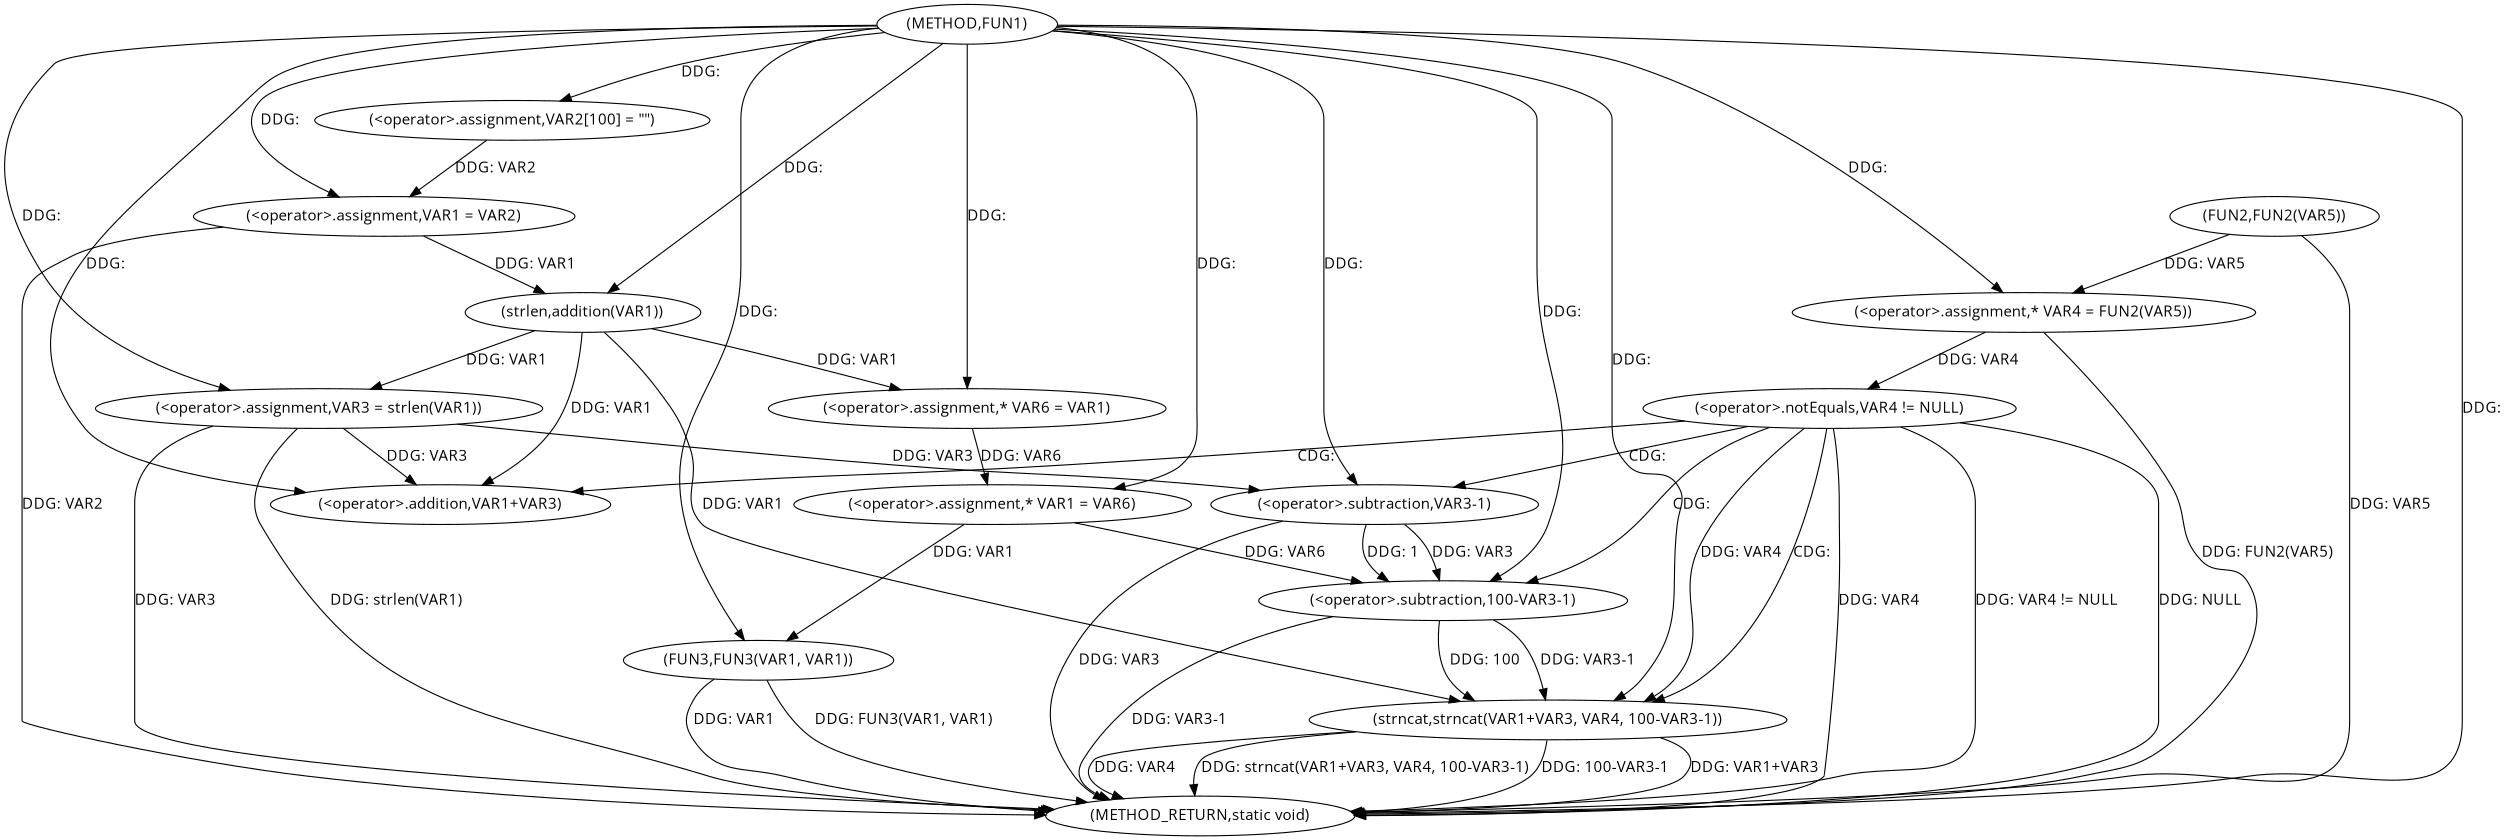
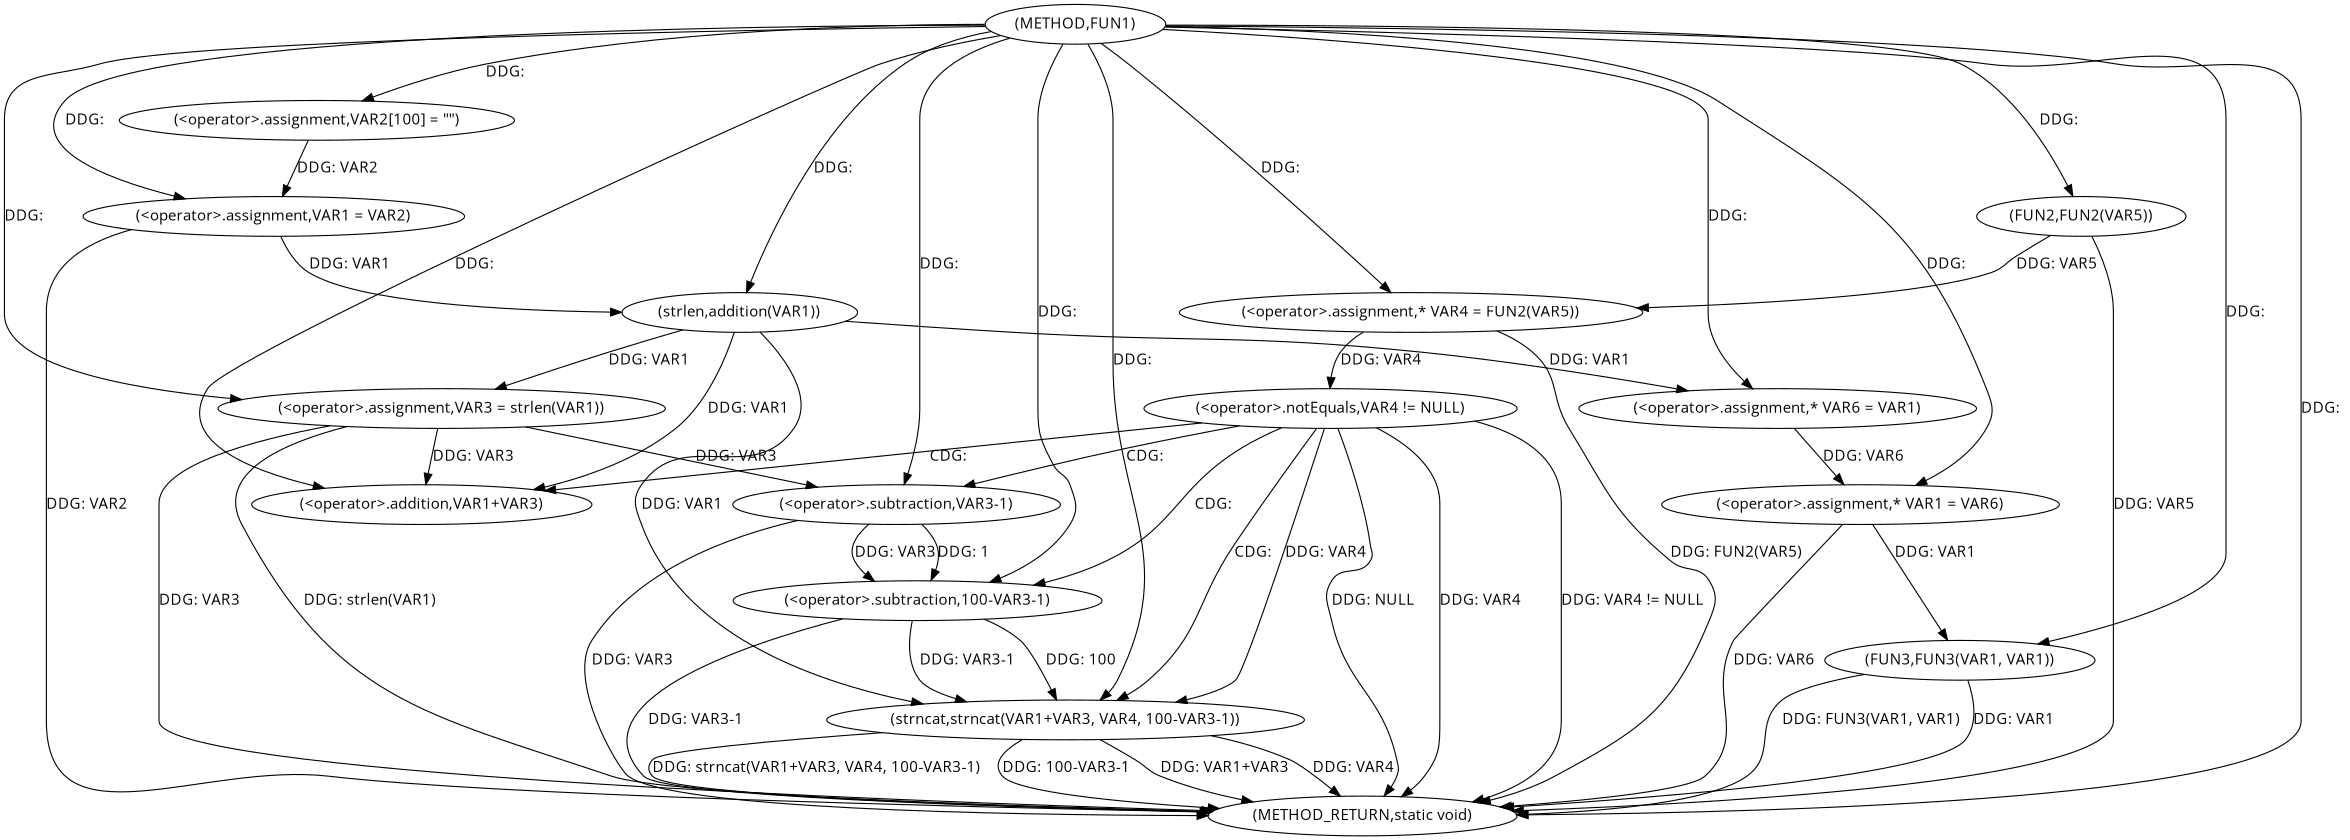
none -> (1647, 33)
(1213, 552) -> (1726, 729)
